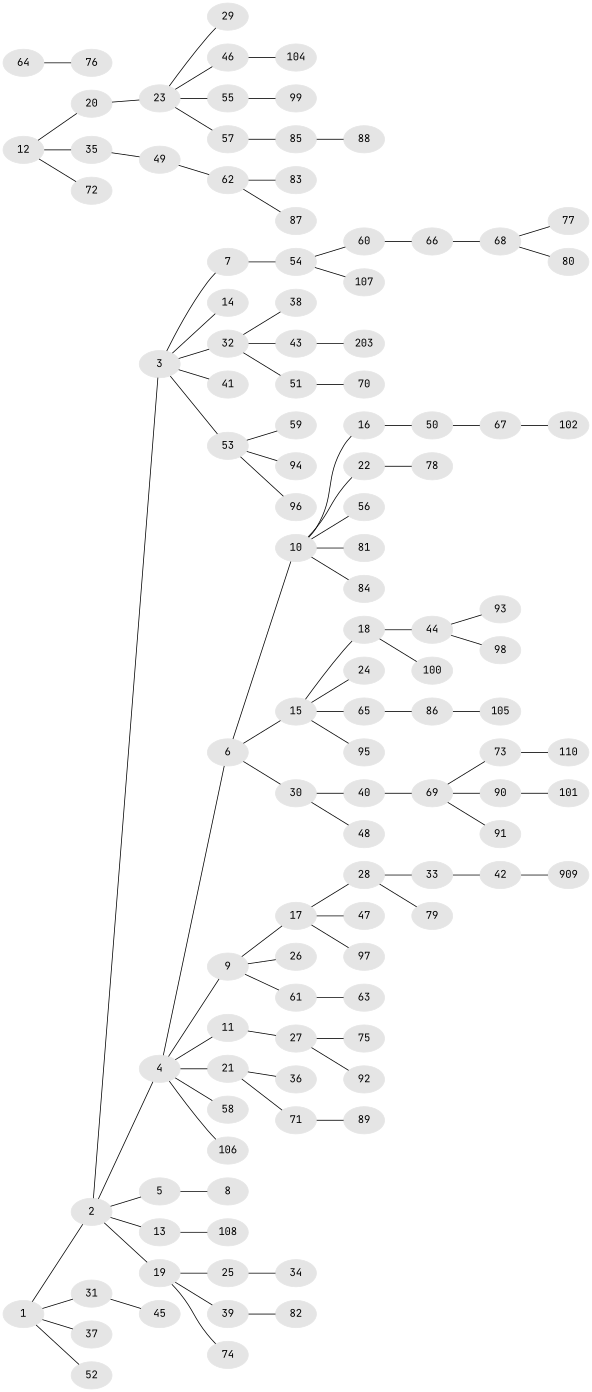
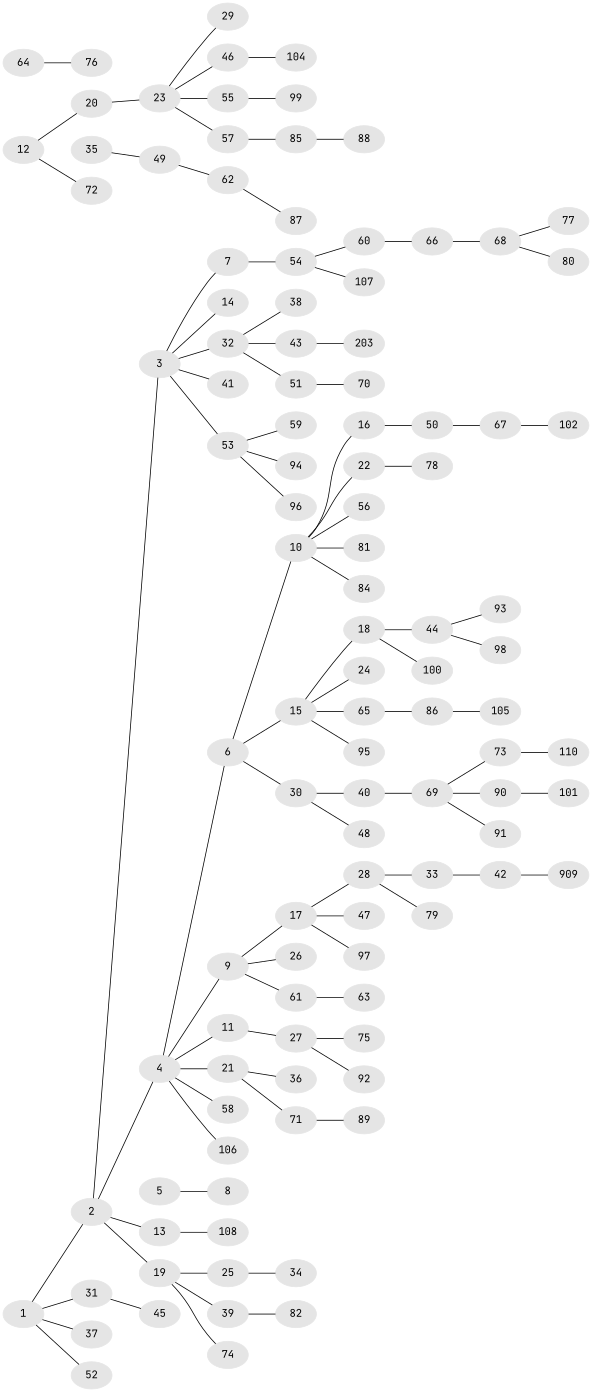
(58, 150) -> none
(296, 180) -> none
(126, 1202) -> none
